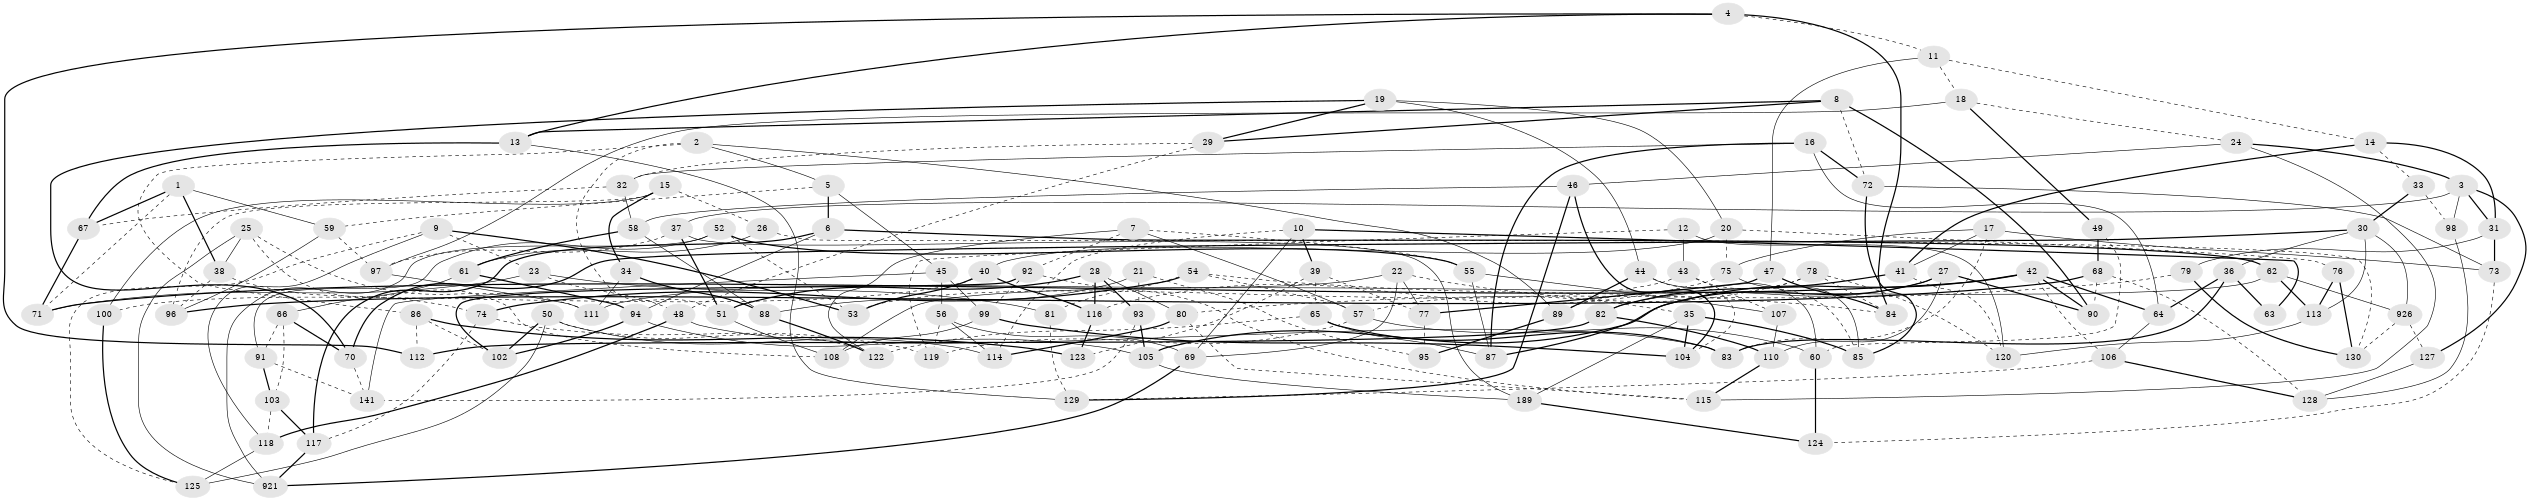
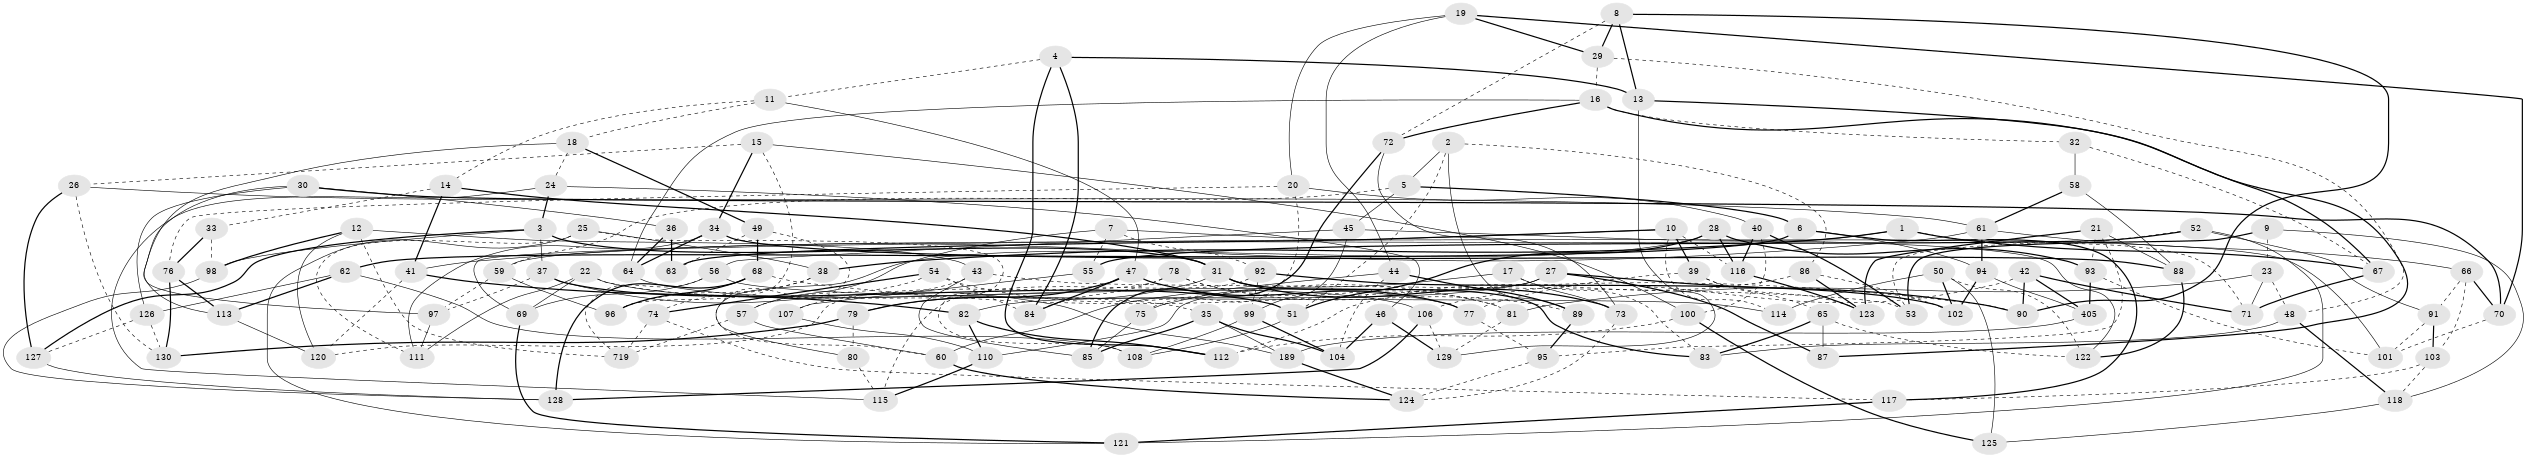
(912, 150) -> (1597, 78)
(1214, 154) -> (1832, 133)
(1100, 194) -> none
(2391, 207) -> (190, 250)
none -> (1955, 246)
none -> (283, 247)
none -> (715, 250)
(1934, 255) -> (1197, 253)
none -> (25, 264)
(102, 294) -> none
(1411, 294) -> (1707, 251)
(2105, 296) -> (672, 250)
none -> (994, 297)
(1588, 299) -> (1343, 293)
(1817, 302) -> (939, 333)
(1480, 315) -> none
(2405, 315) -> (147, 315)
(2213, 324) -> (581, 312)
none -> (1455, 336)
(2017, 344) -> (1545, 313)
(1055, 346) -> none
(932, 358) -> (621, 358)
(1146, 358) -> (2089, 315)
none -> (1475, 379)
(367, 401) -> (2386, 358)
(293, 422) -> (2164, 391)
(270, 487) -> (1121, 444)
